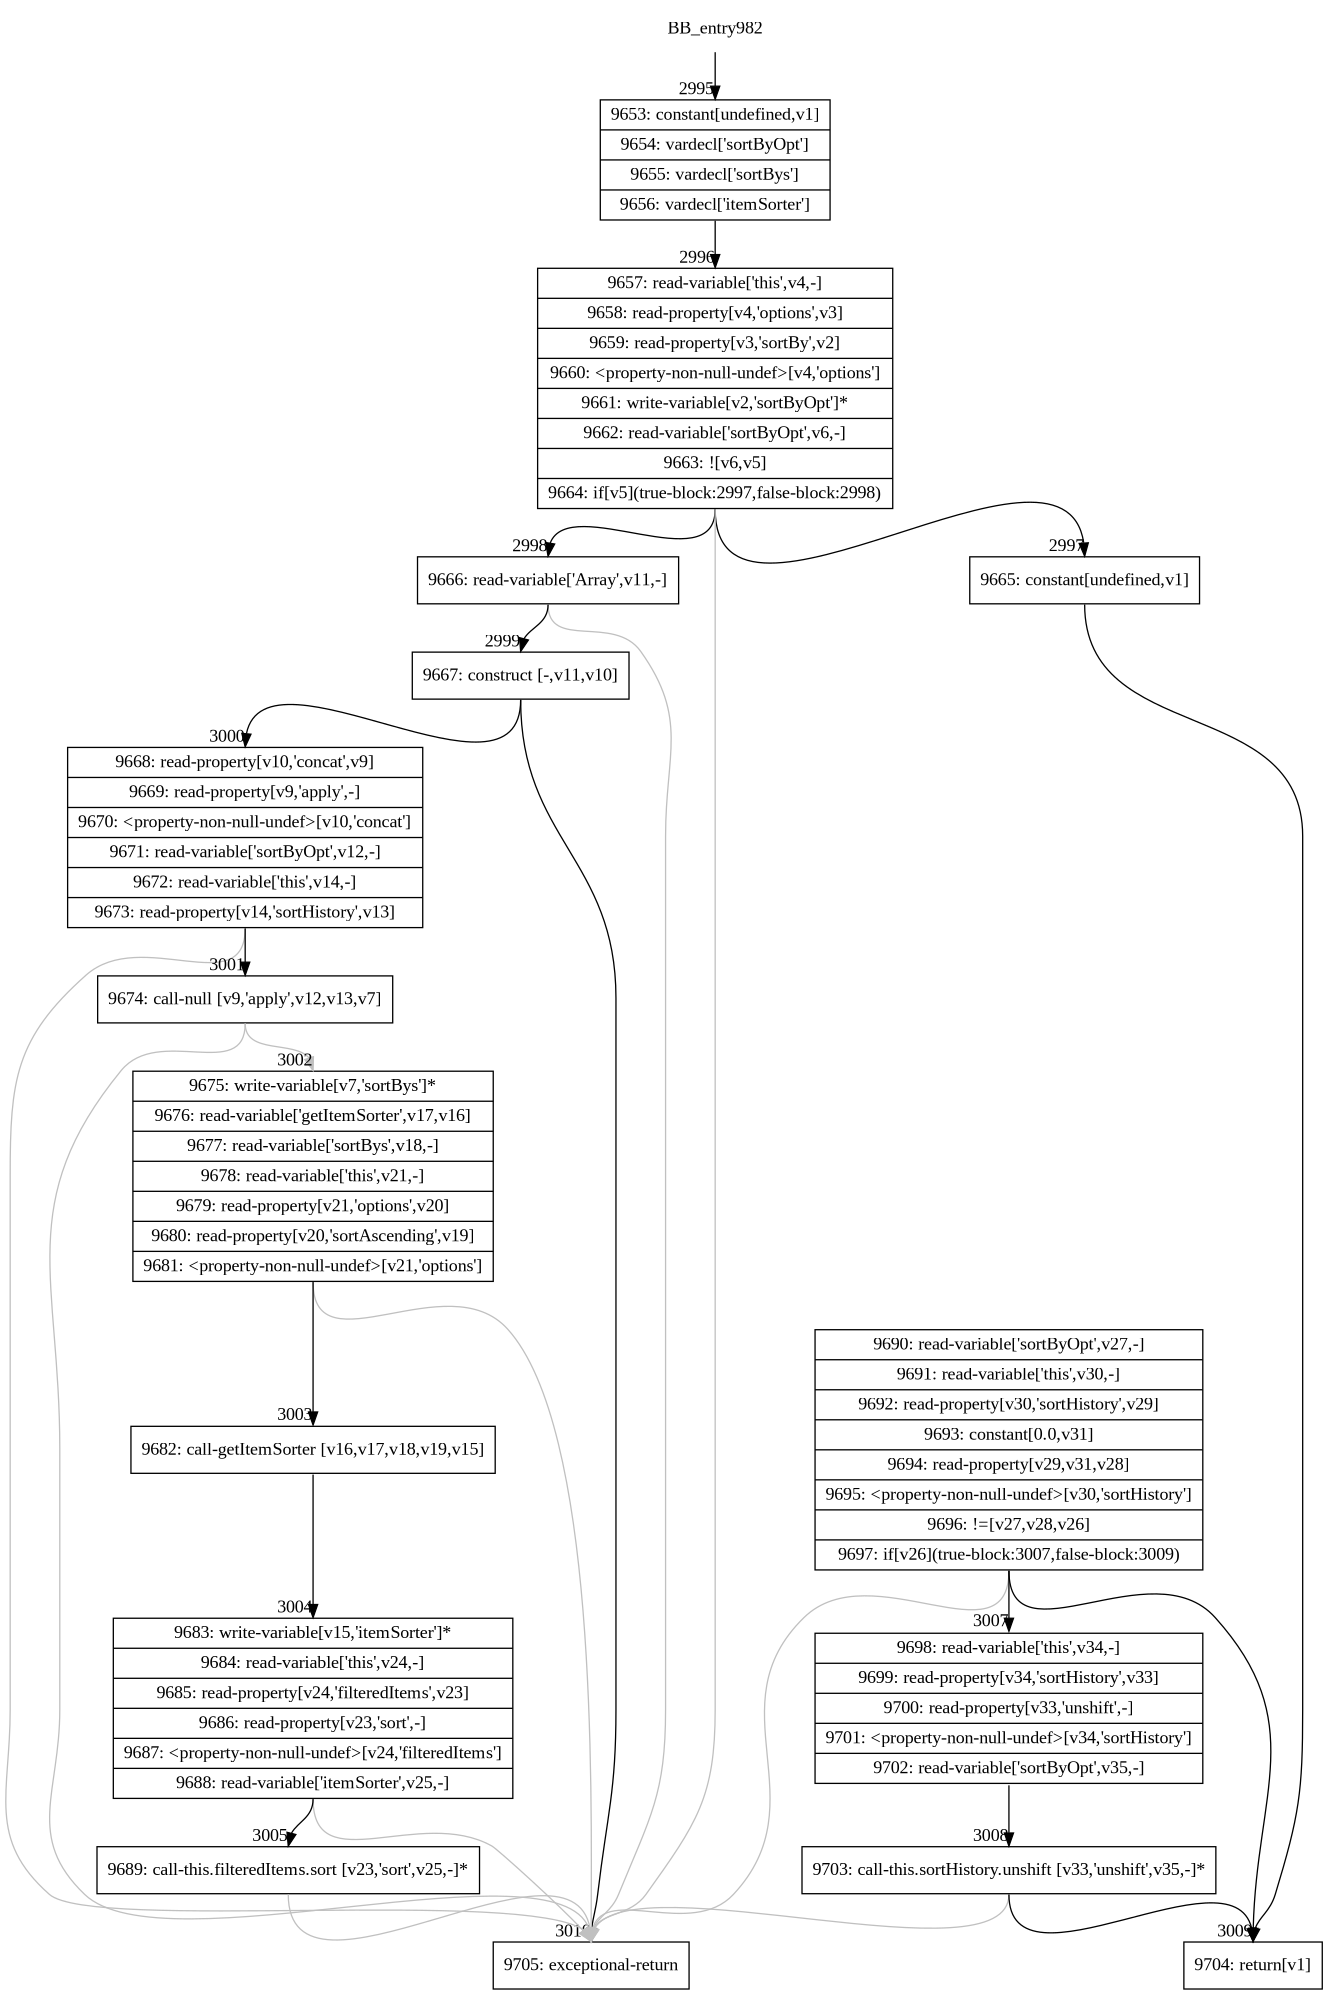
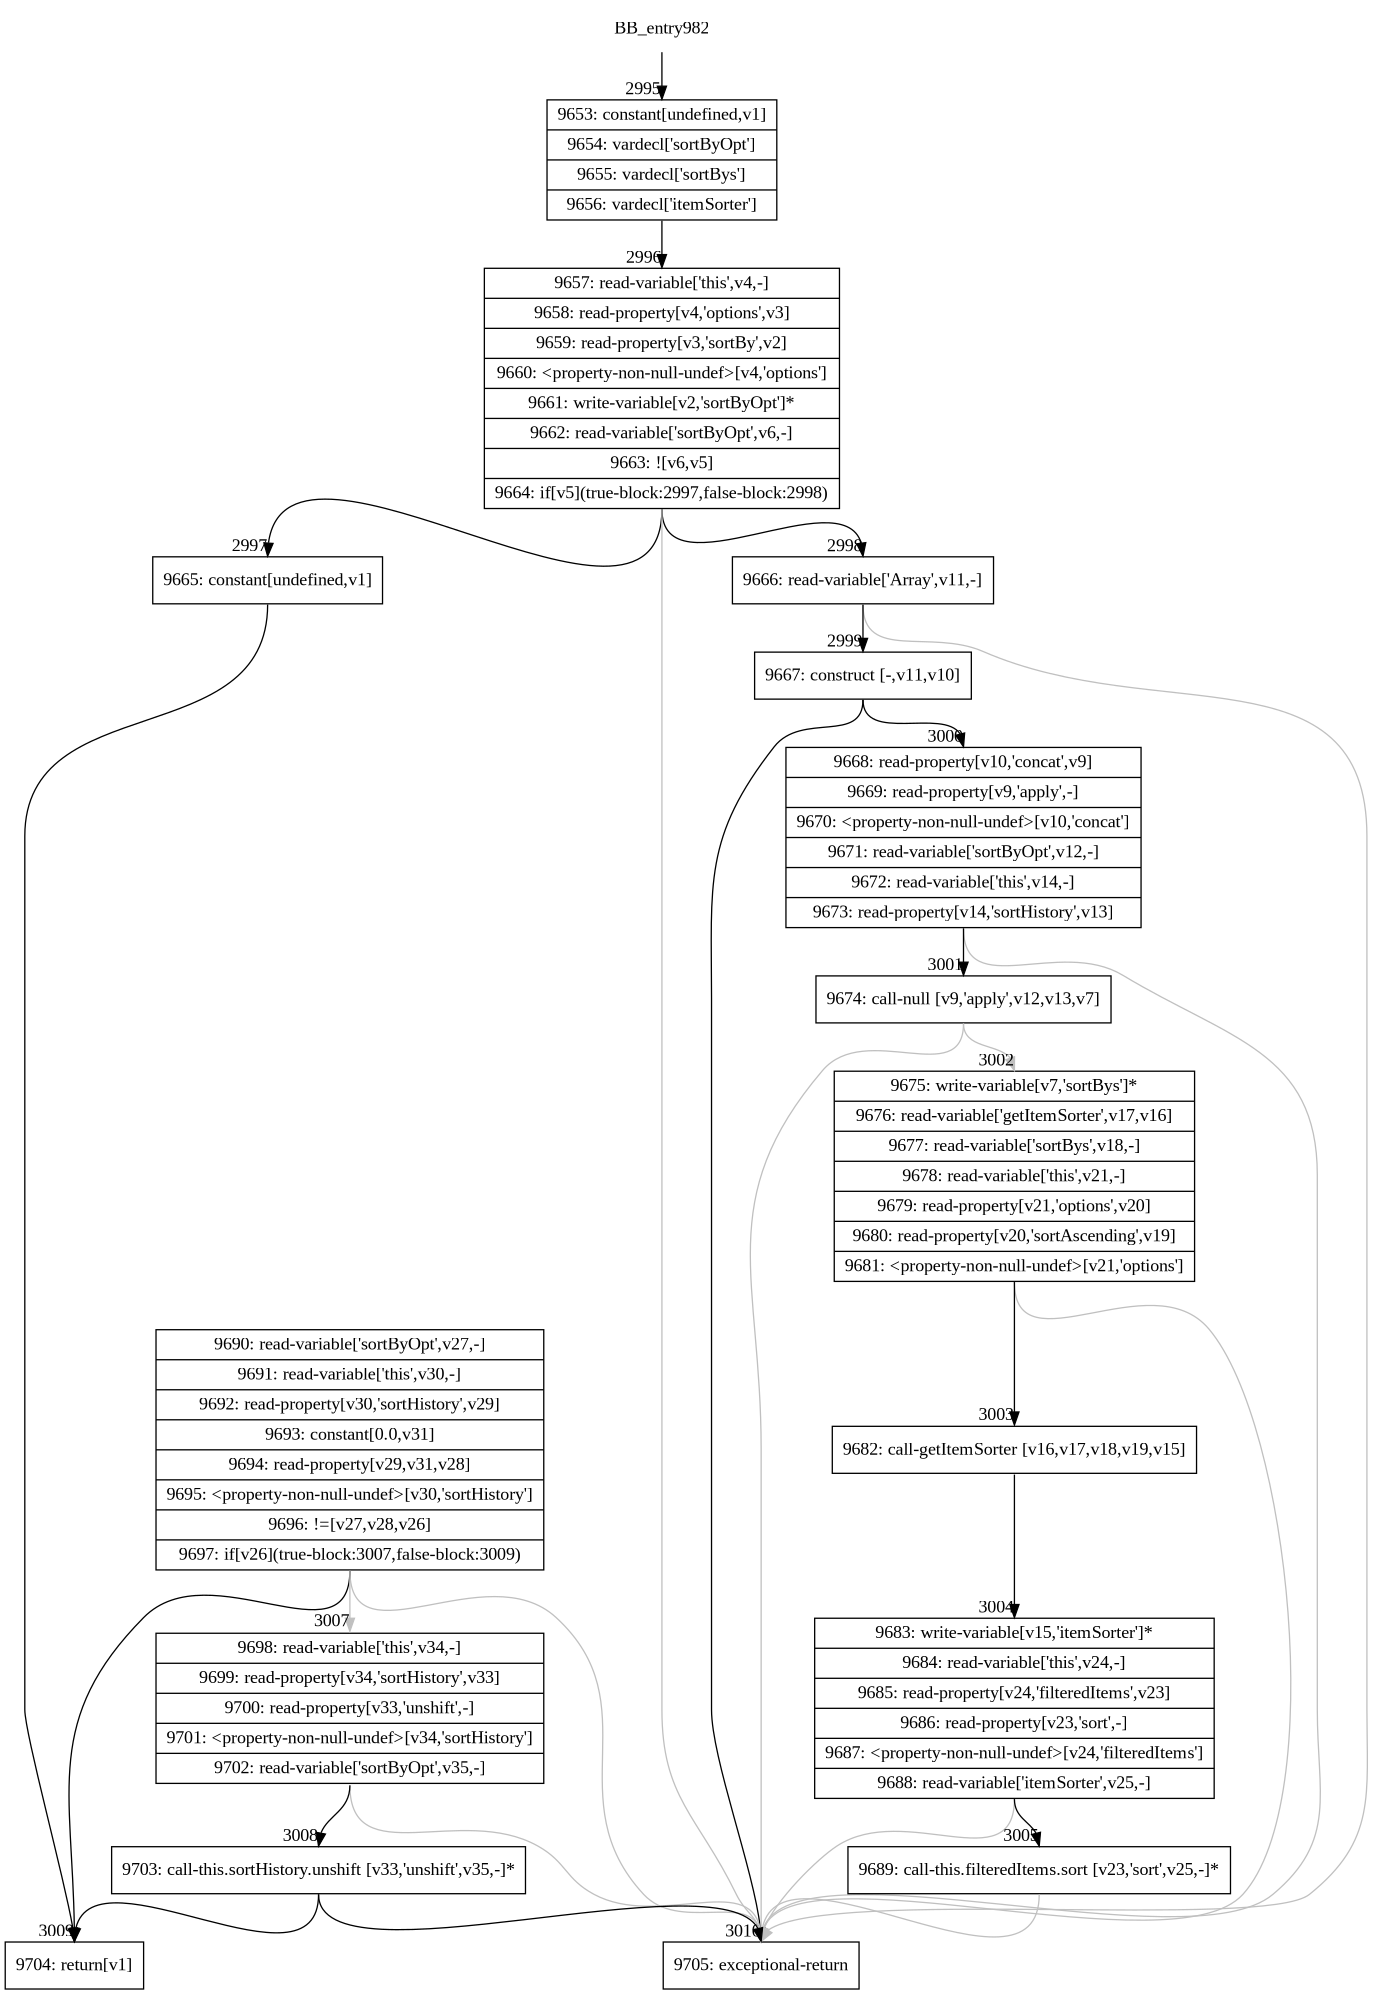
(1009, 1603) -> (350, 1603)
none -> (552, 1856)
(806, 1919) -> (534, 1919)
